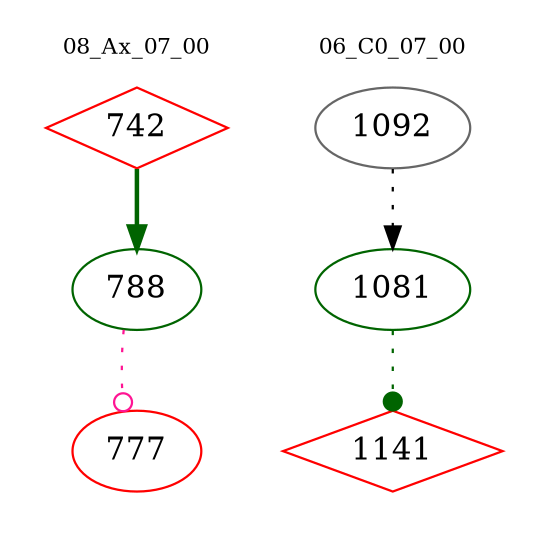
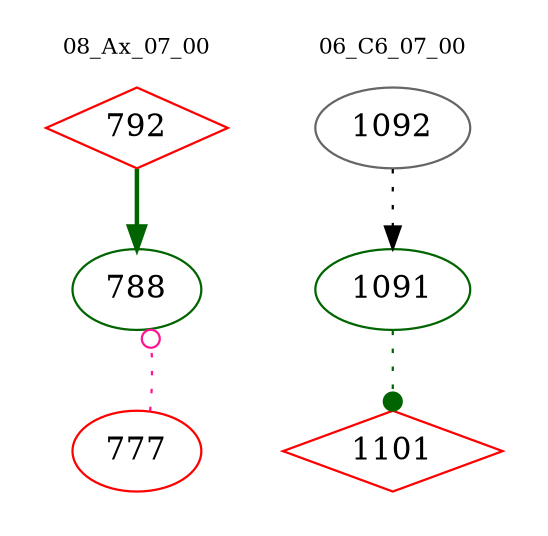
(393, 48) -> (393, 48)
(137, 128) -> (137, 128)
(393, 290) -> (393, 290)
(122, 361) -> (152, 380)
(393, 451) -> (393, 451)
